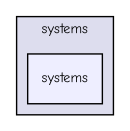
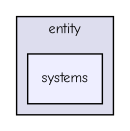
(65, 30) -> (65, 30)
